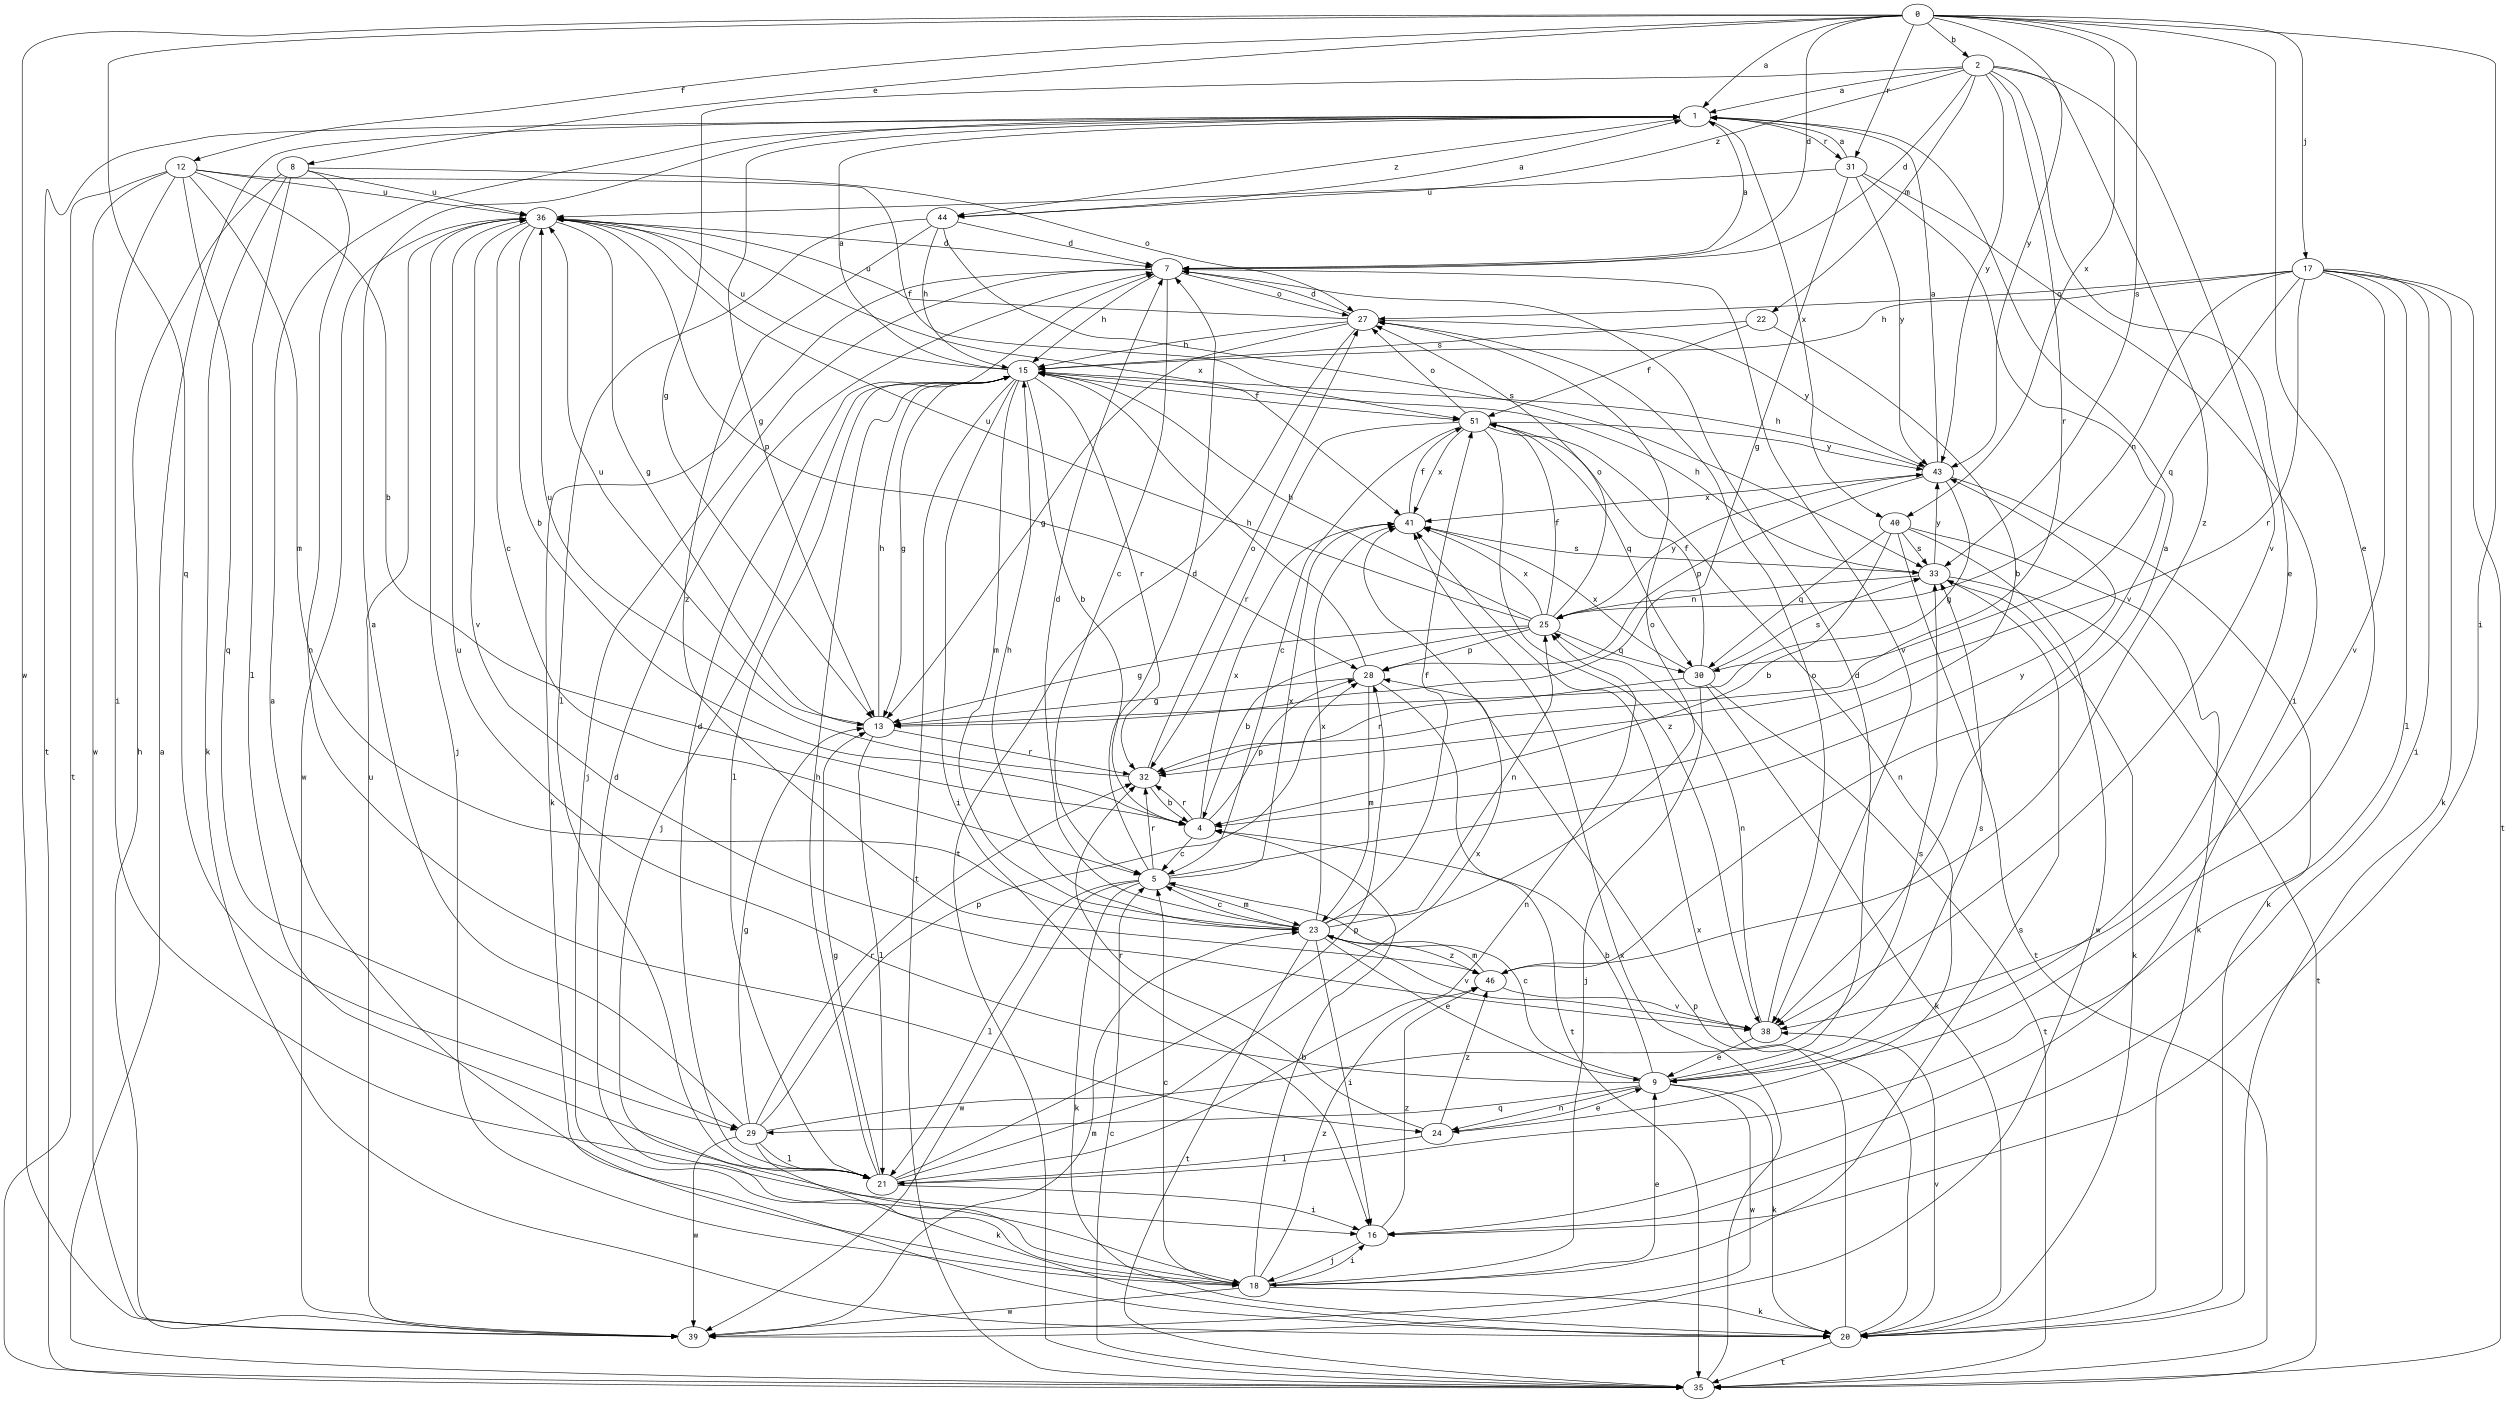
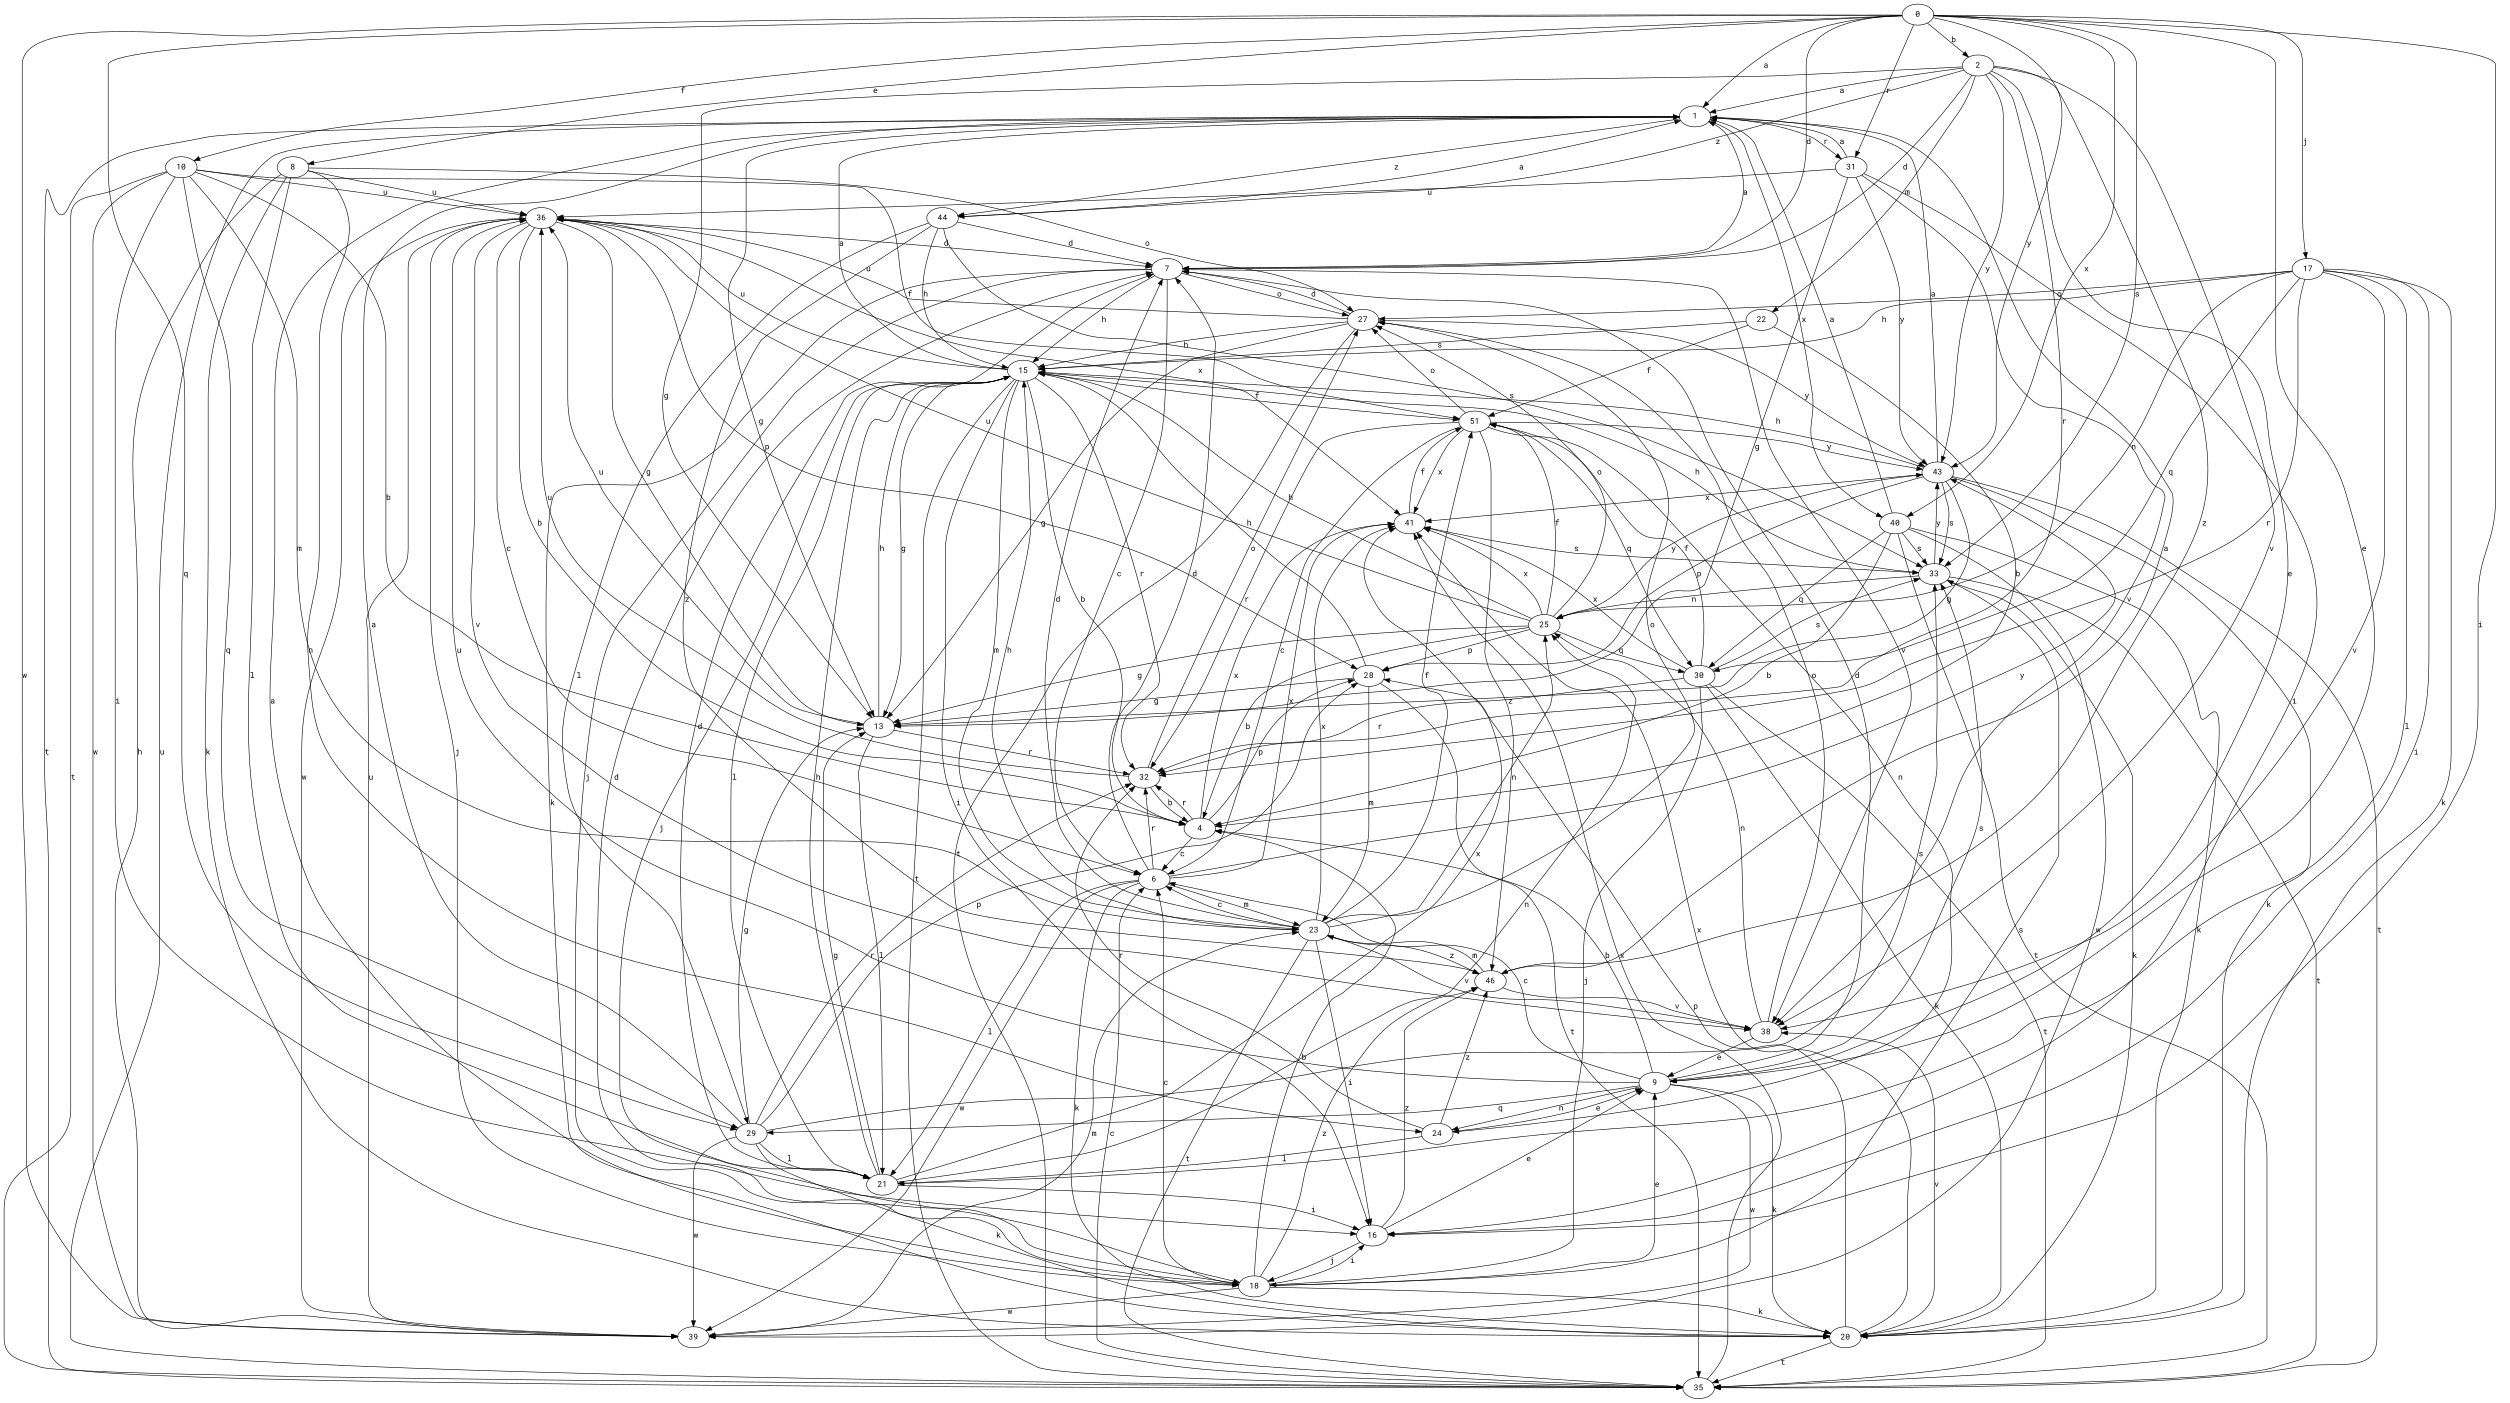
(181, 167) -> (181, 167)
none -> (1825, 315)
none -> (1949, 521)
(560, 673) -> (589, 624)
(1648, 711) -> (1508, 709)
(162, 752) -> (162, 752)
(1154, 879) -> (1154, 879)
(1237, 1009) -> none
(1465, 1021) -> (1512, 1162)
(2500, 1135) -> (2377, 1125)
